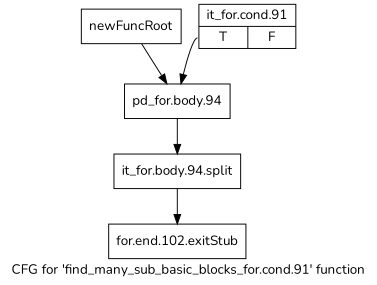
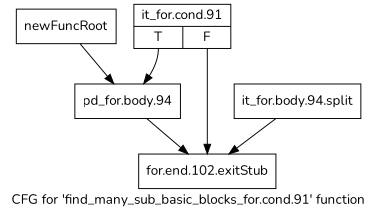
none -> (207, 97)
(177, 132) -> (164, 133)
